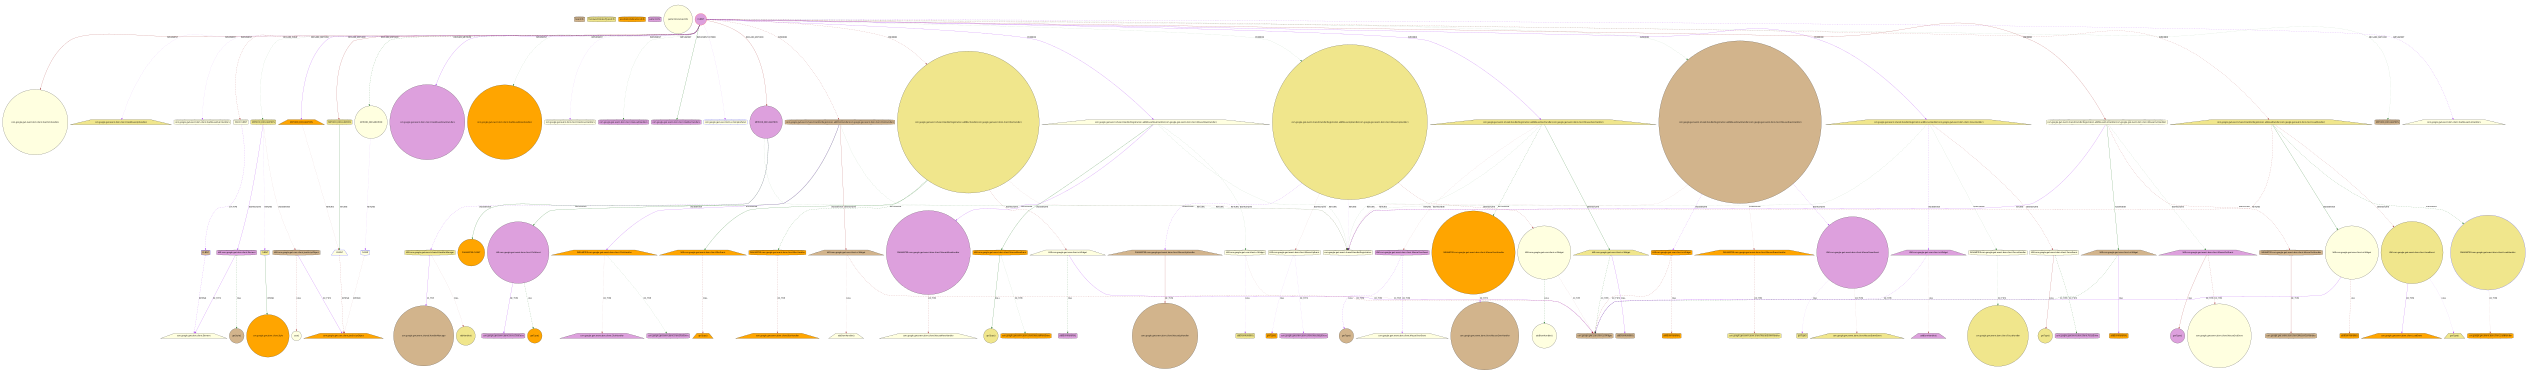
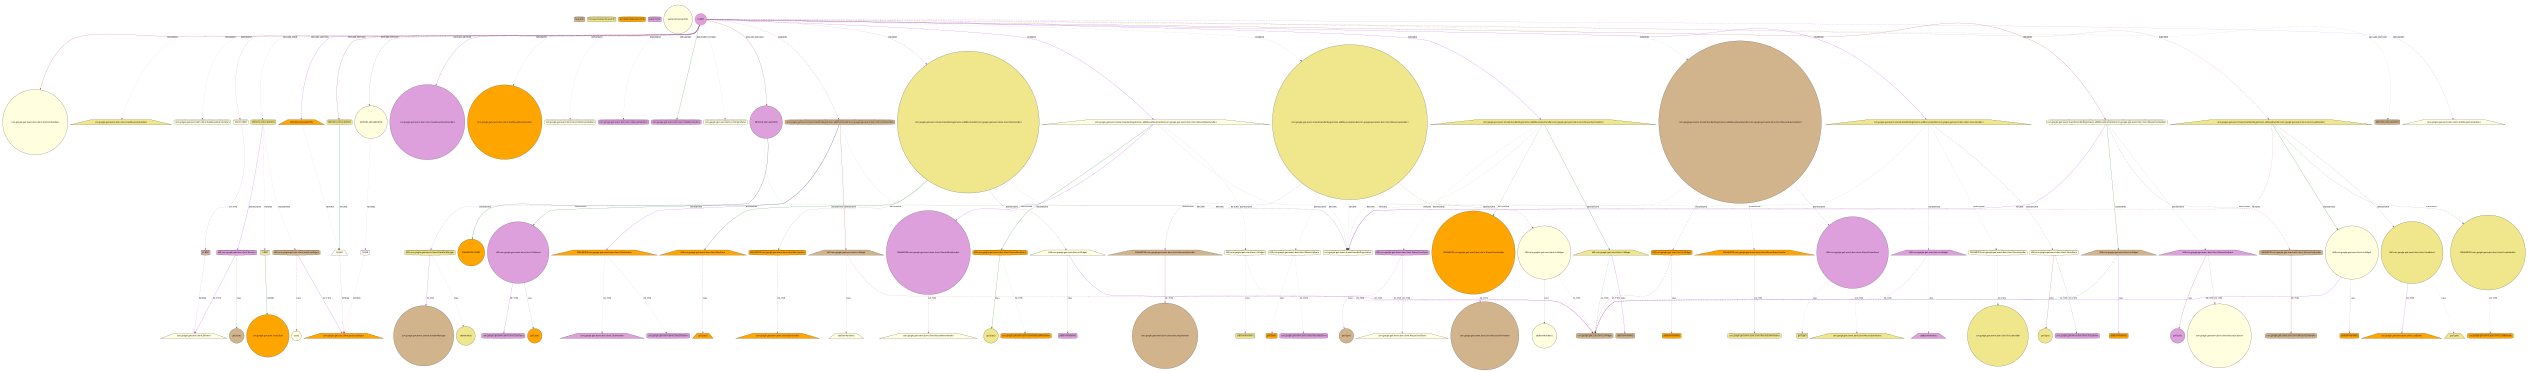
(725, 122) -> (725, 122)
(2488, 253) -> (2488, 253)
